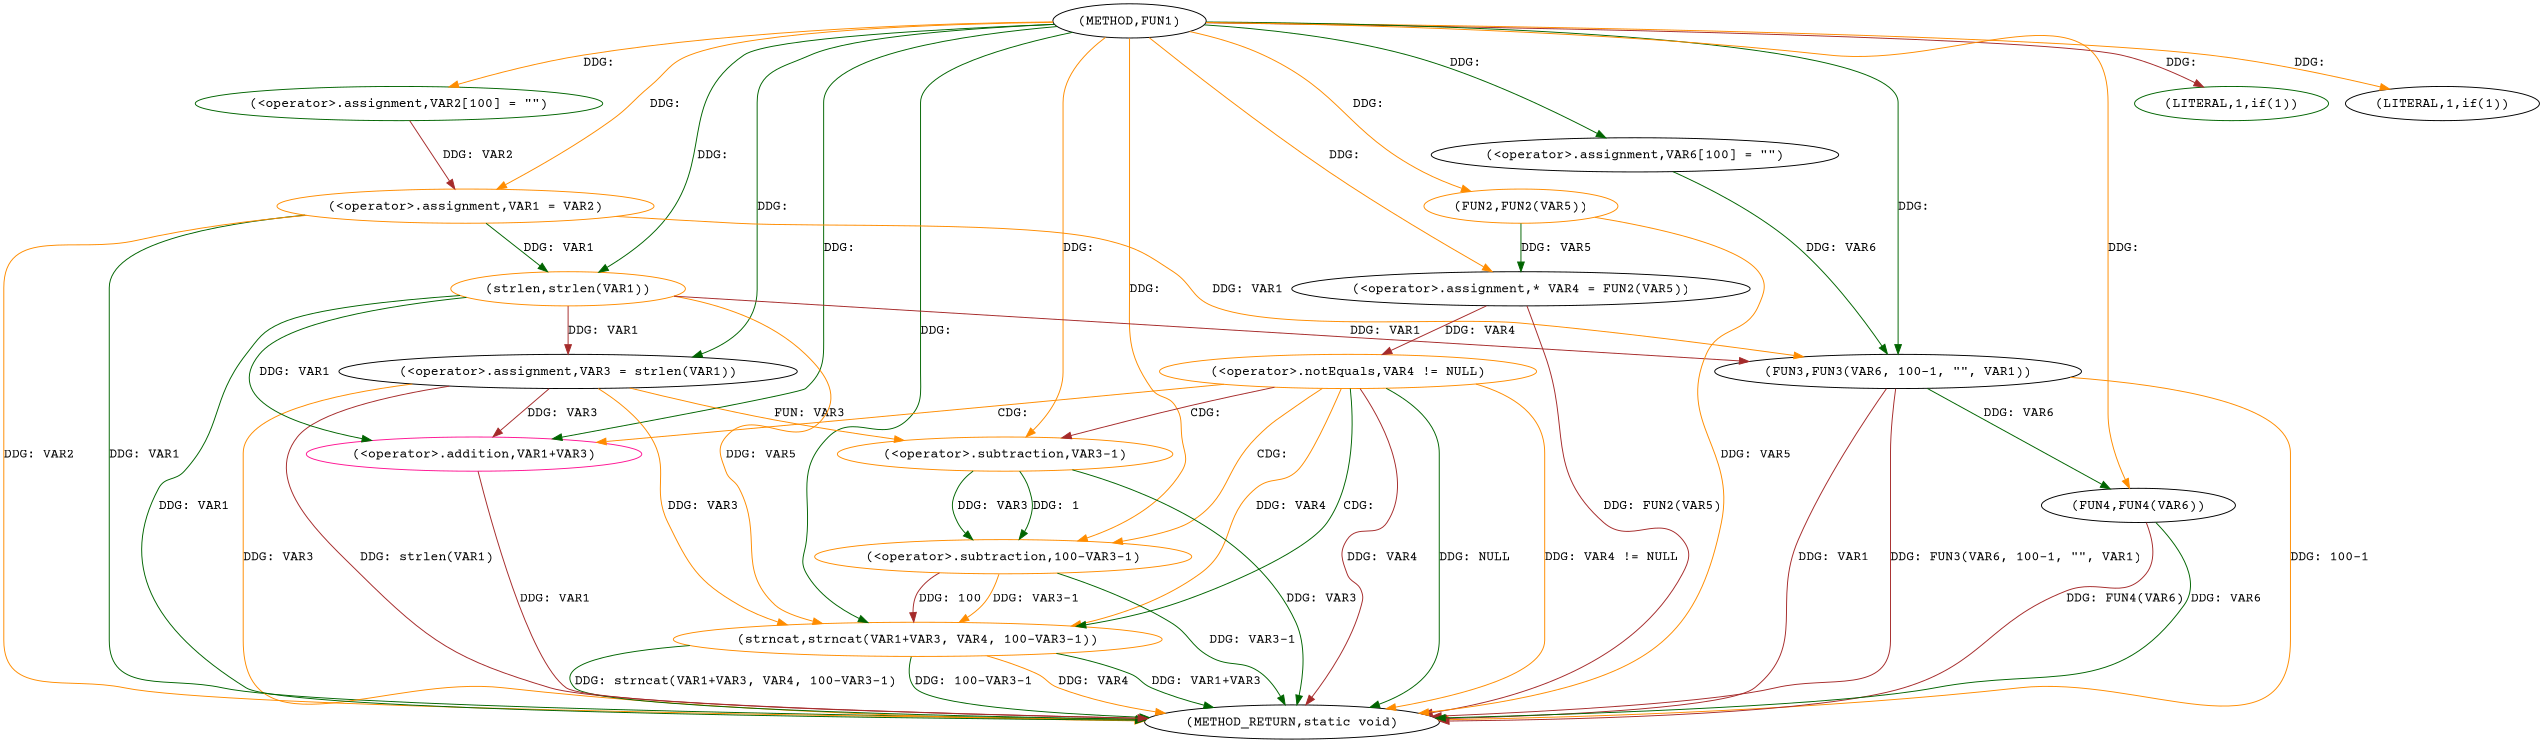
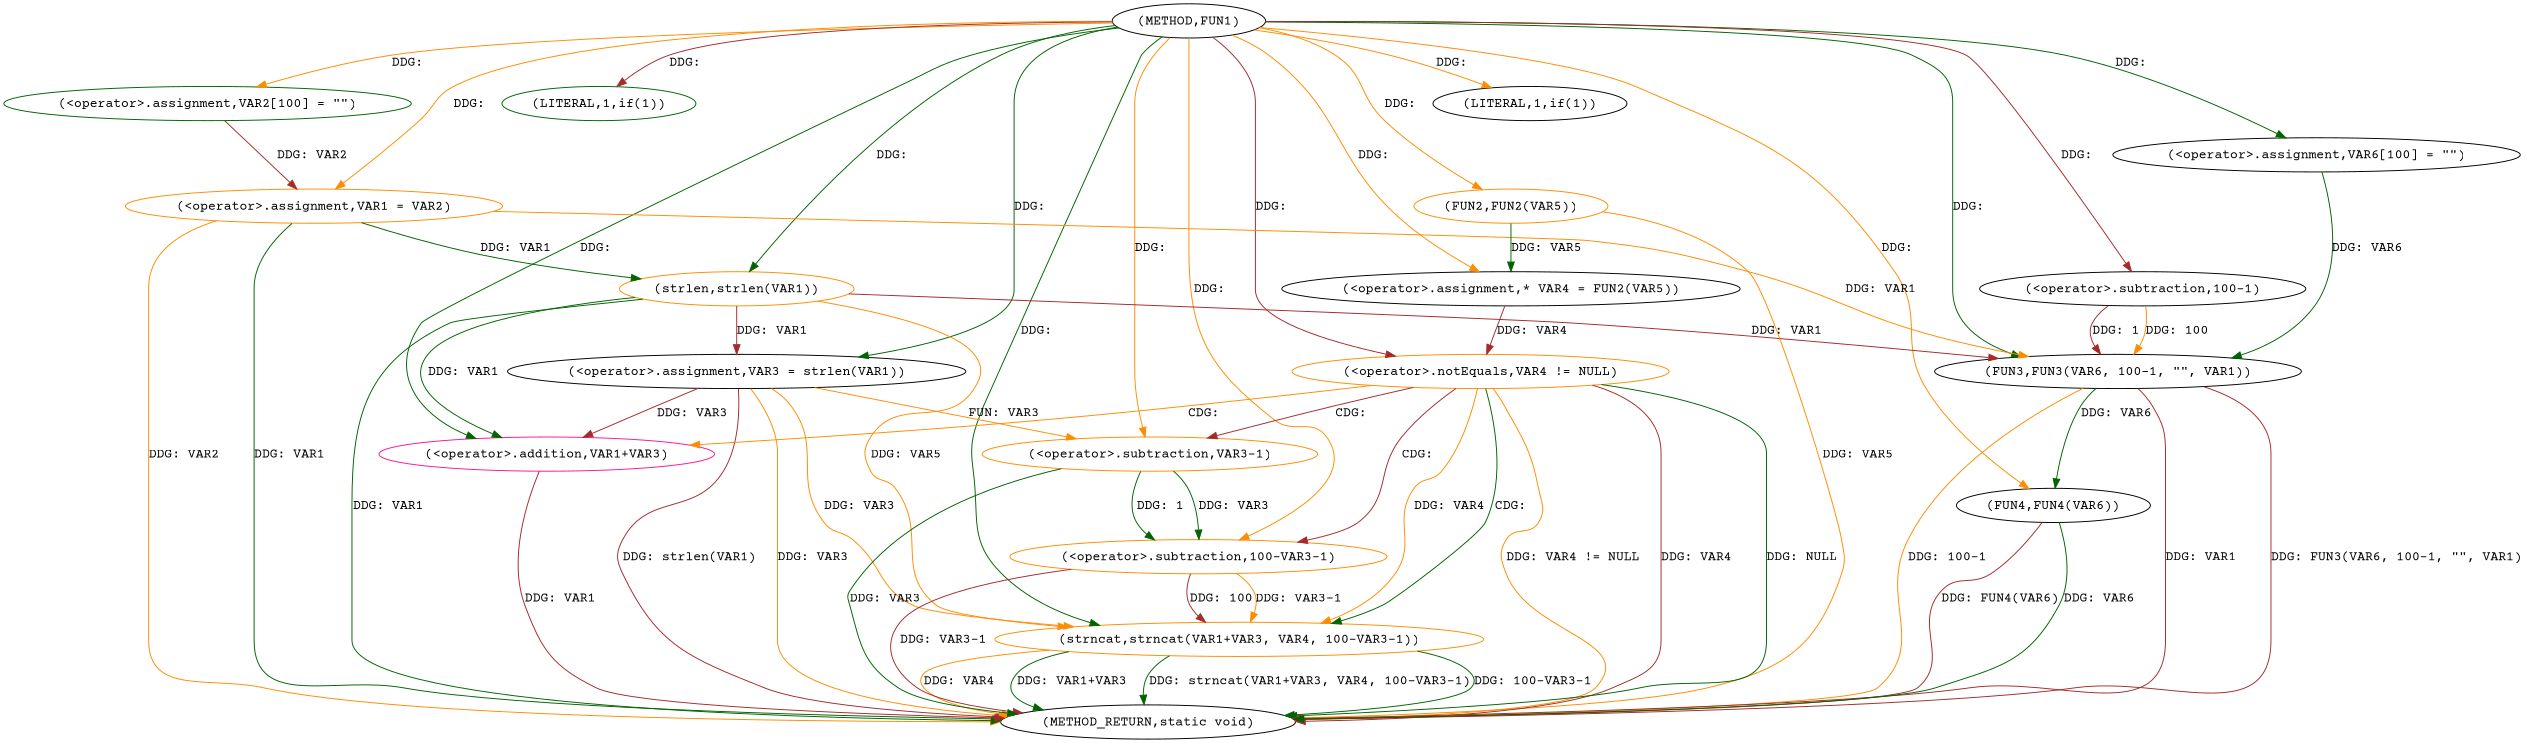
none -> (1255, 221)
none -> (2143, 289)
(1229, 477) -> (1385, 472)
(1686, 546) -> none
(1176, 626) -> (902, 621)
